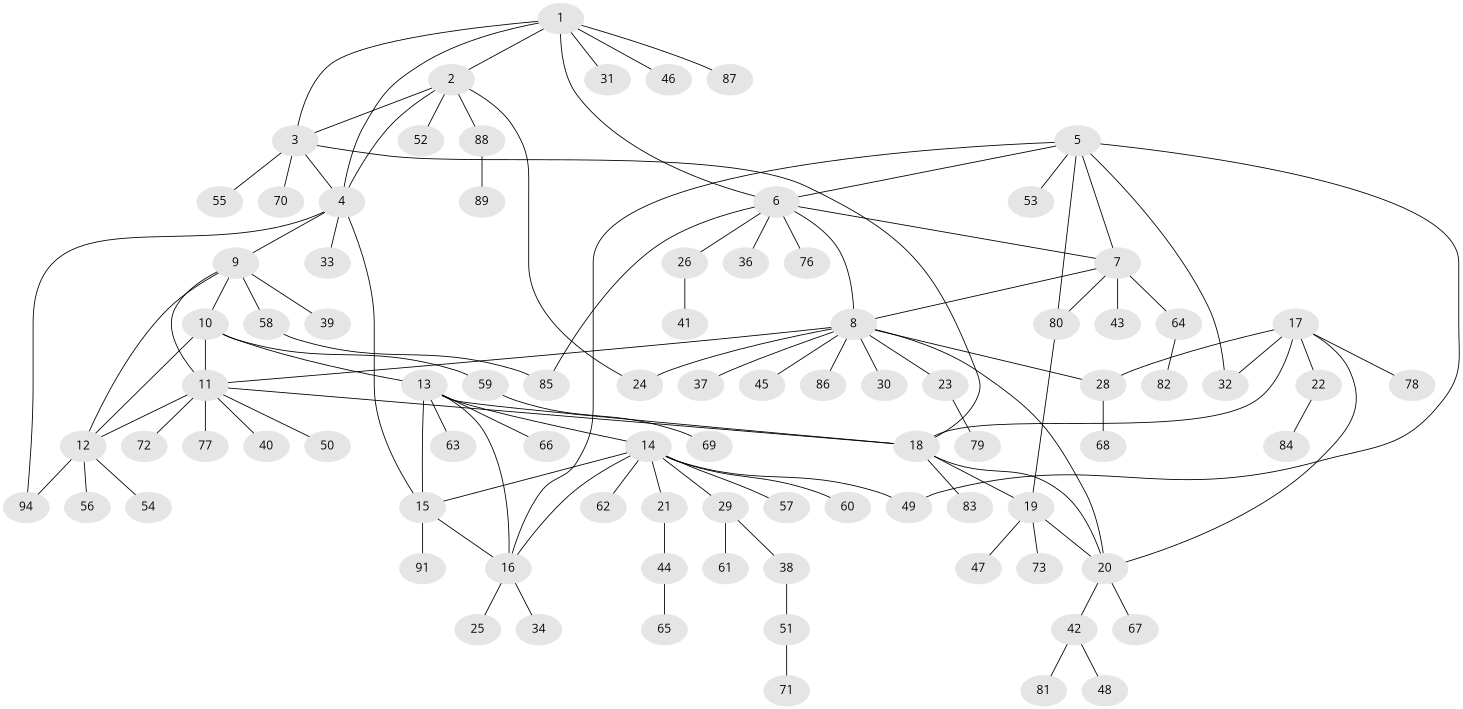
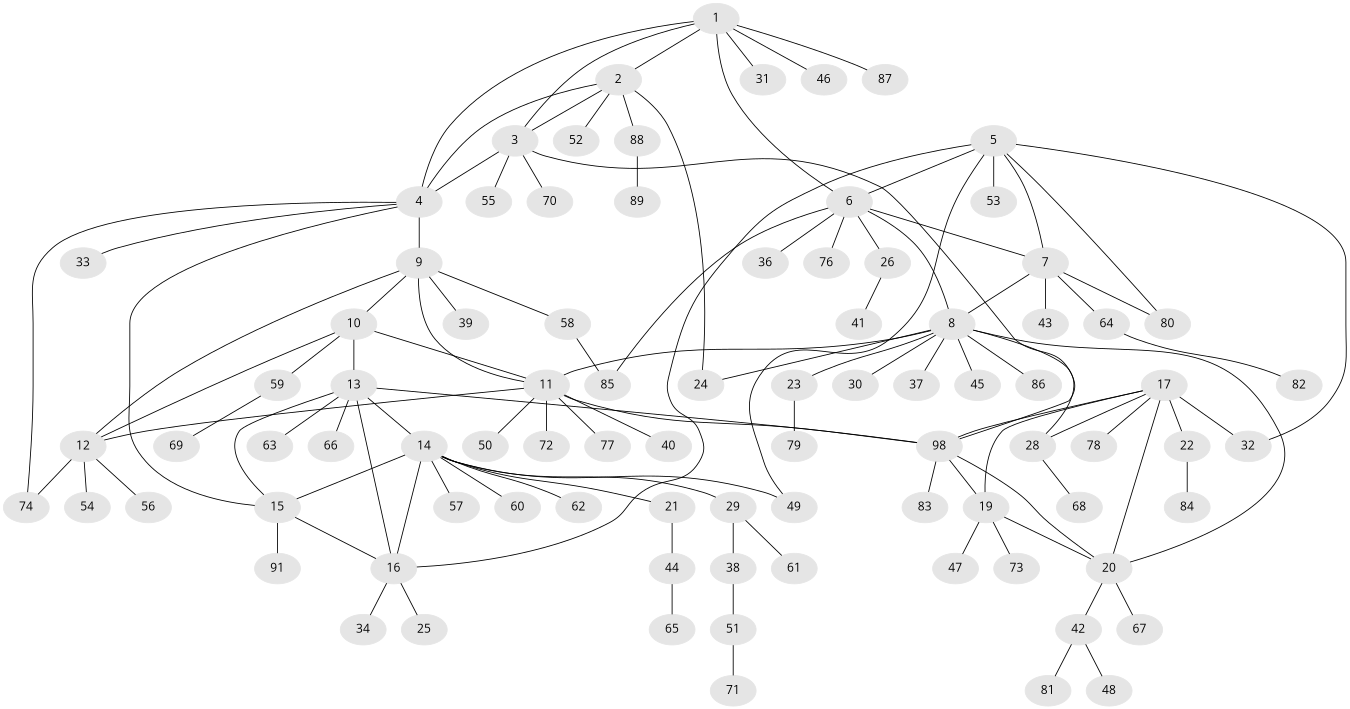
(1044, 416) -> (1006, 429)
(916, 446) -> (939, 446)
(26, 507) -> (26, 507)
